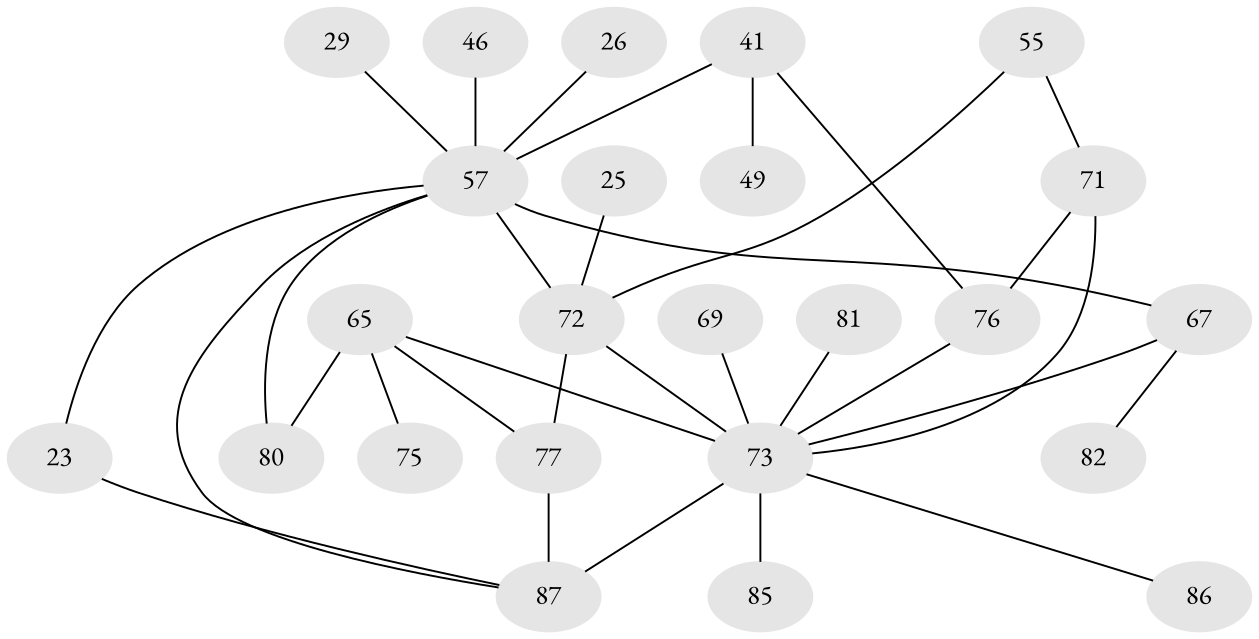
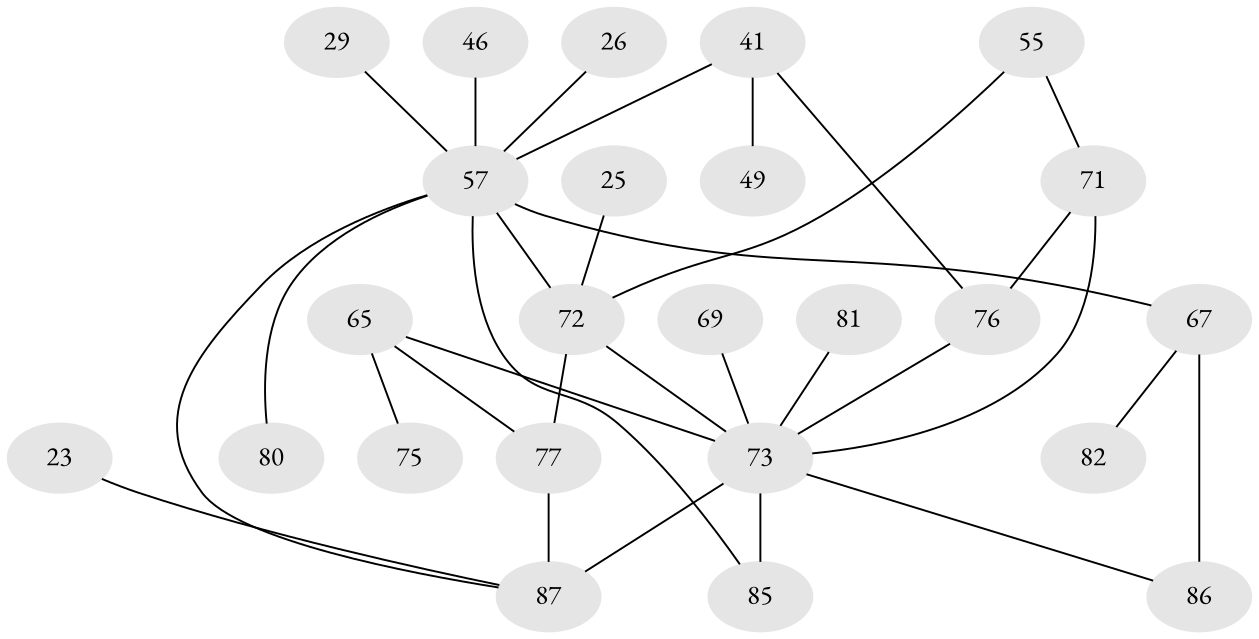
(200, 244) -> (618, 423)
(316, 389) -> none
(967, 402) -> (1199, 458)
